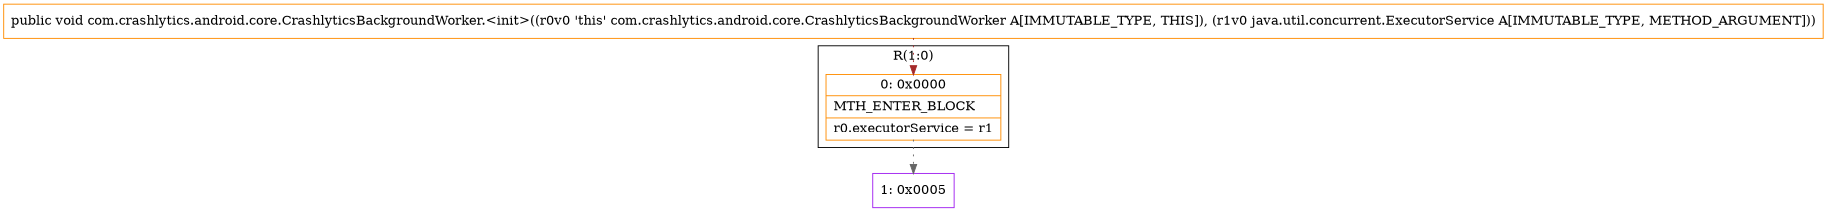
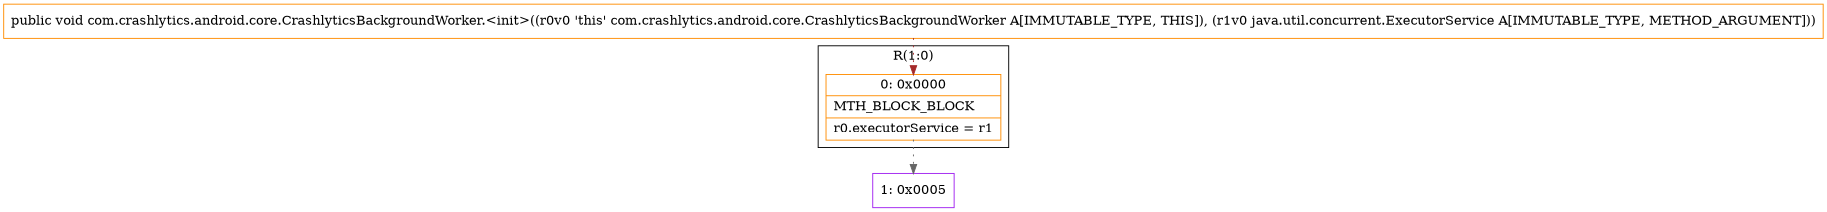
(905, 106) -> (904, 106)
